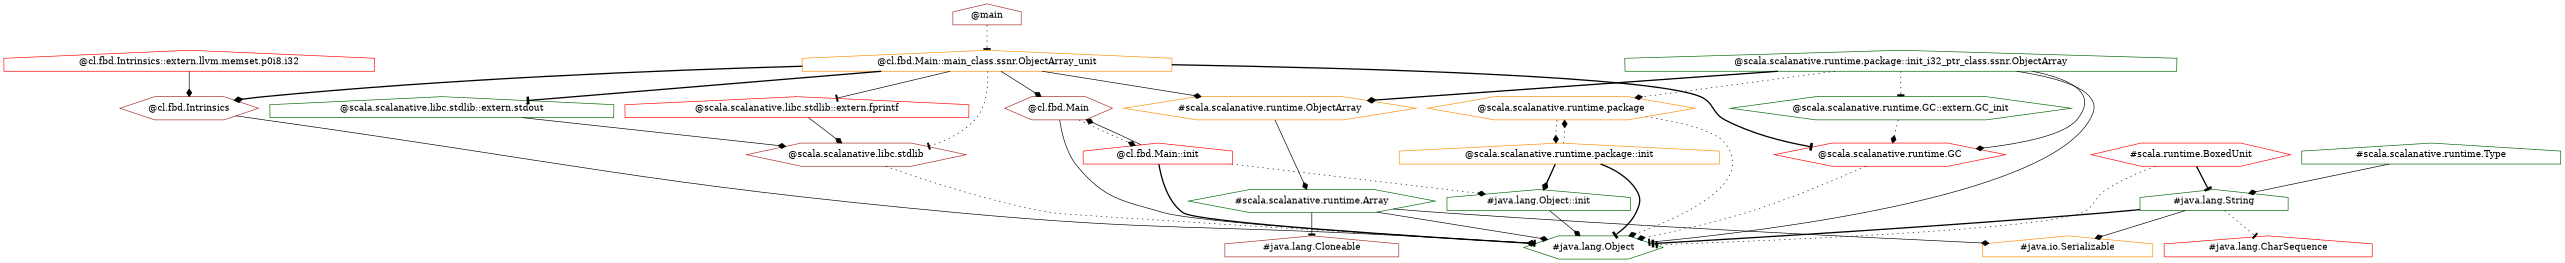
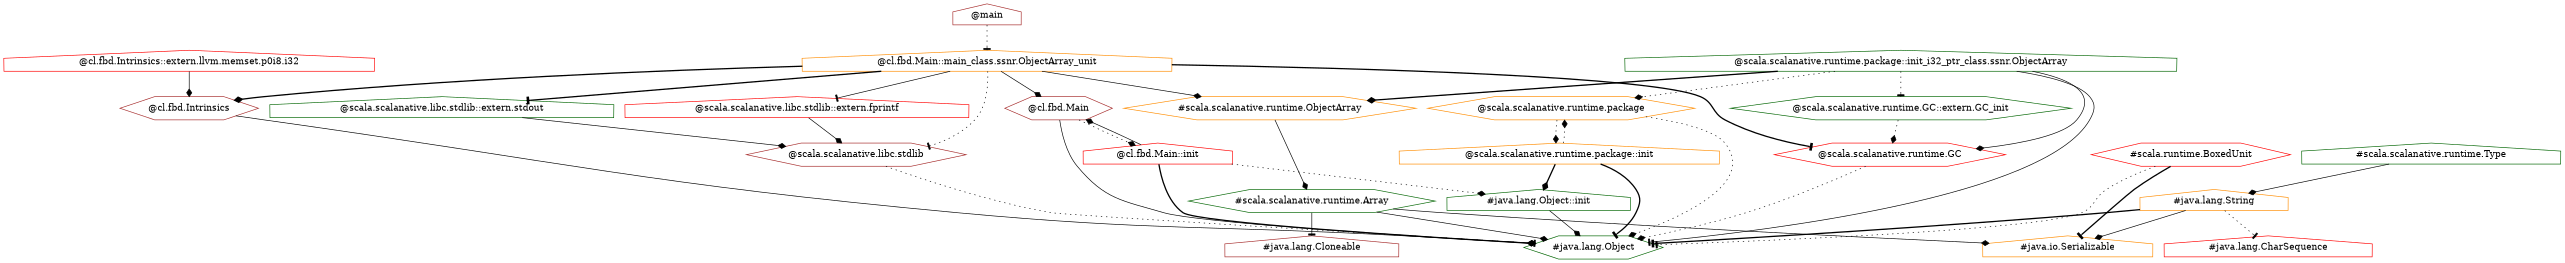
(2202, 177) -> (2124, 198)
(2214, 201) -> (2214, 201)
